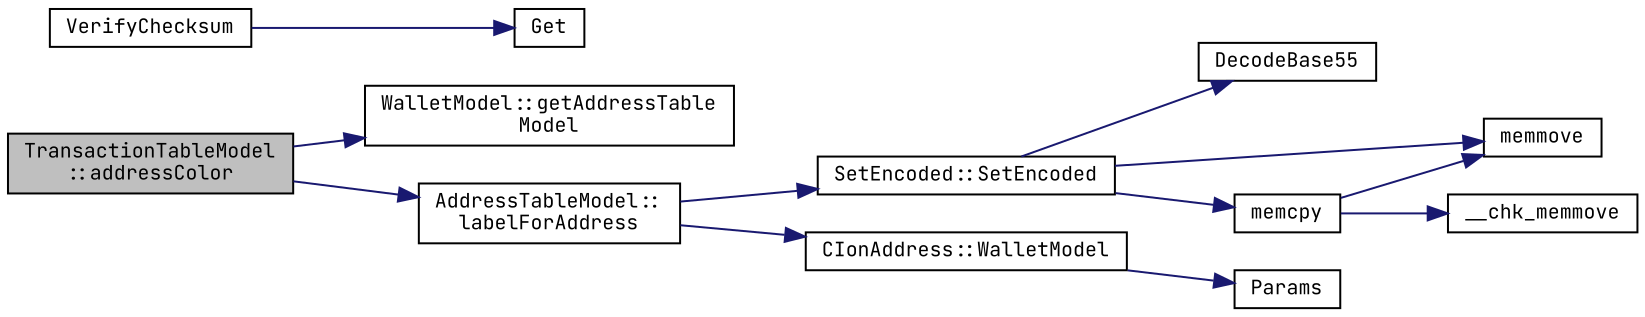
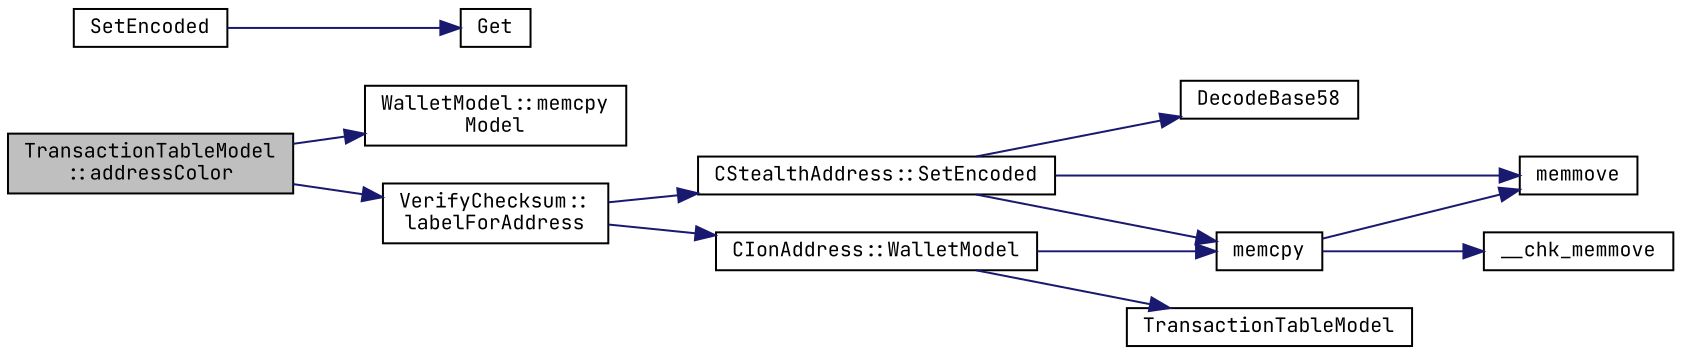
(151, 28) -> (151, 28)
(1287, 62) -> (1269, 100)
(549, 116) -> (496, 116)
(966, 176) -> (877, 176)
(549, 213) -> (496, 213)
none -> (1117, 251)
(1287, 289) -> (1269, 327)
